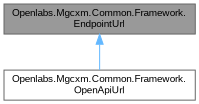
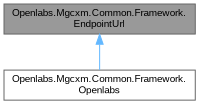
(100, 85) -> (100, 85)
